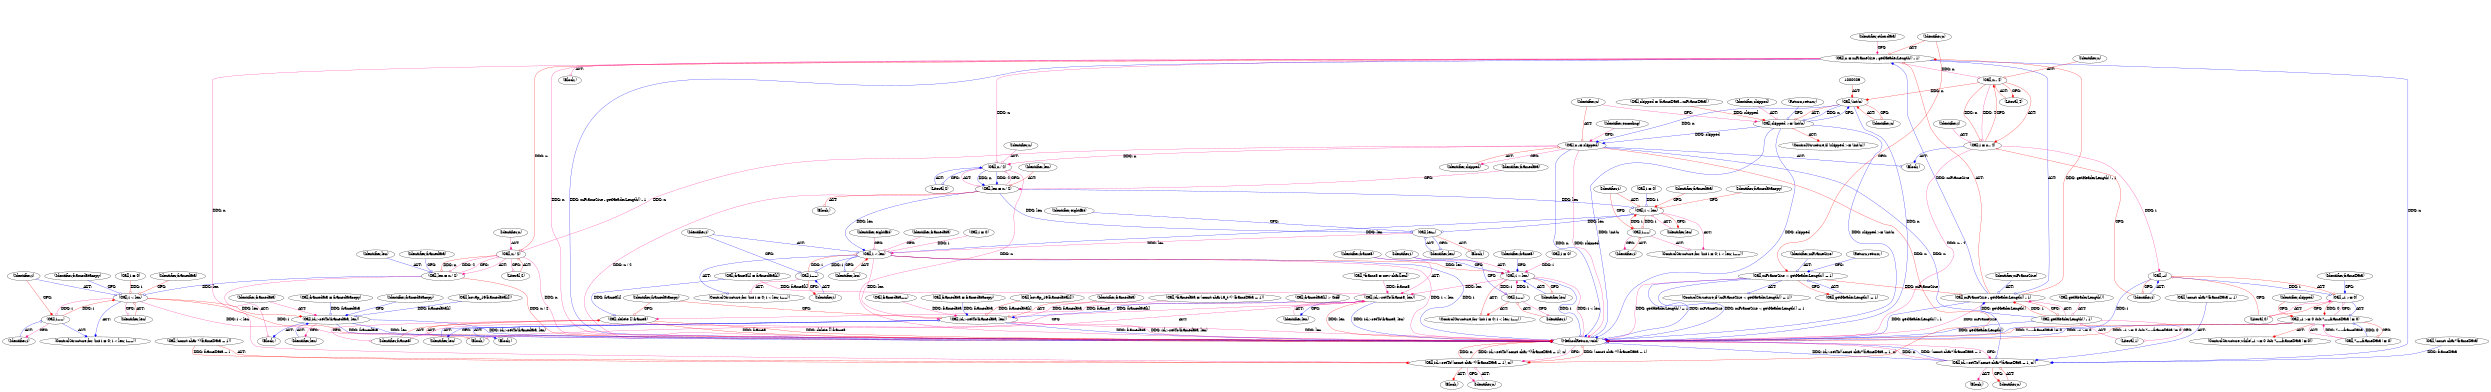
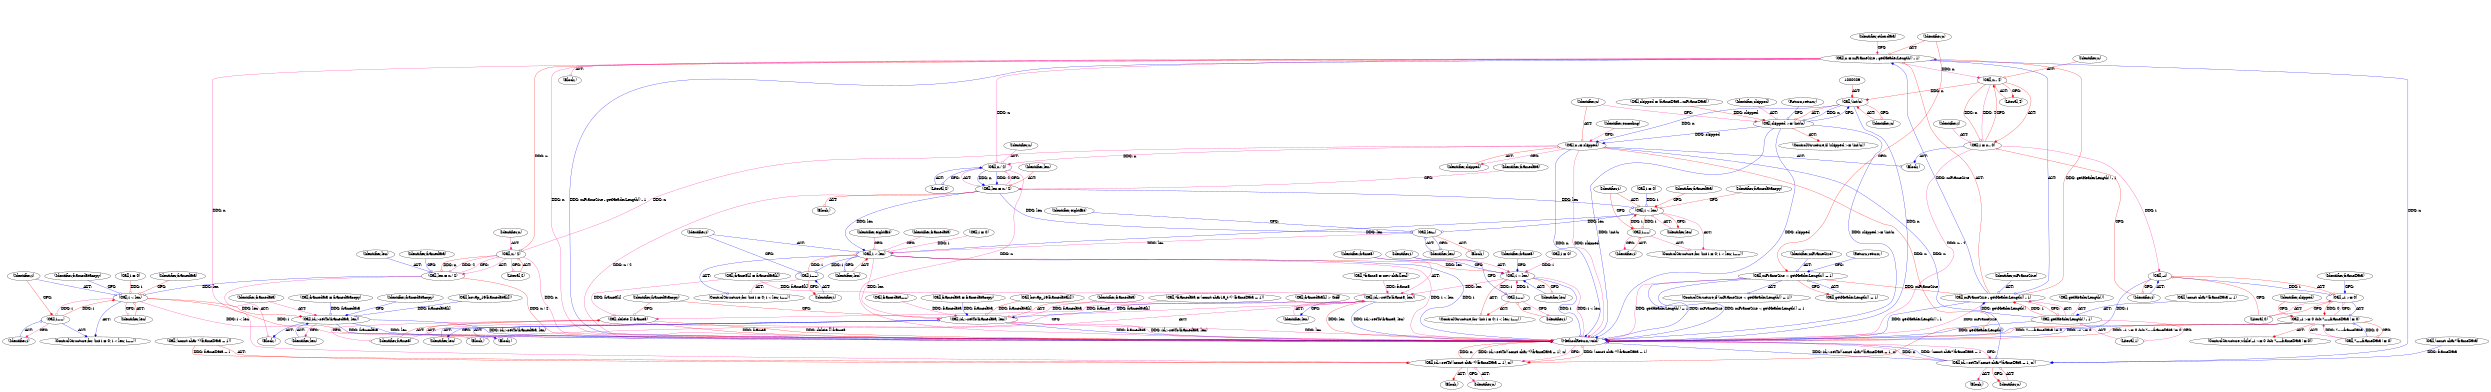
(1938, 70) -> (1938, 70)
(1983, 146) -> (1983, 146)
(642, 288) -> (642, 288)
(2134, 348) -> (2128, 304)
